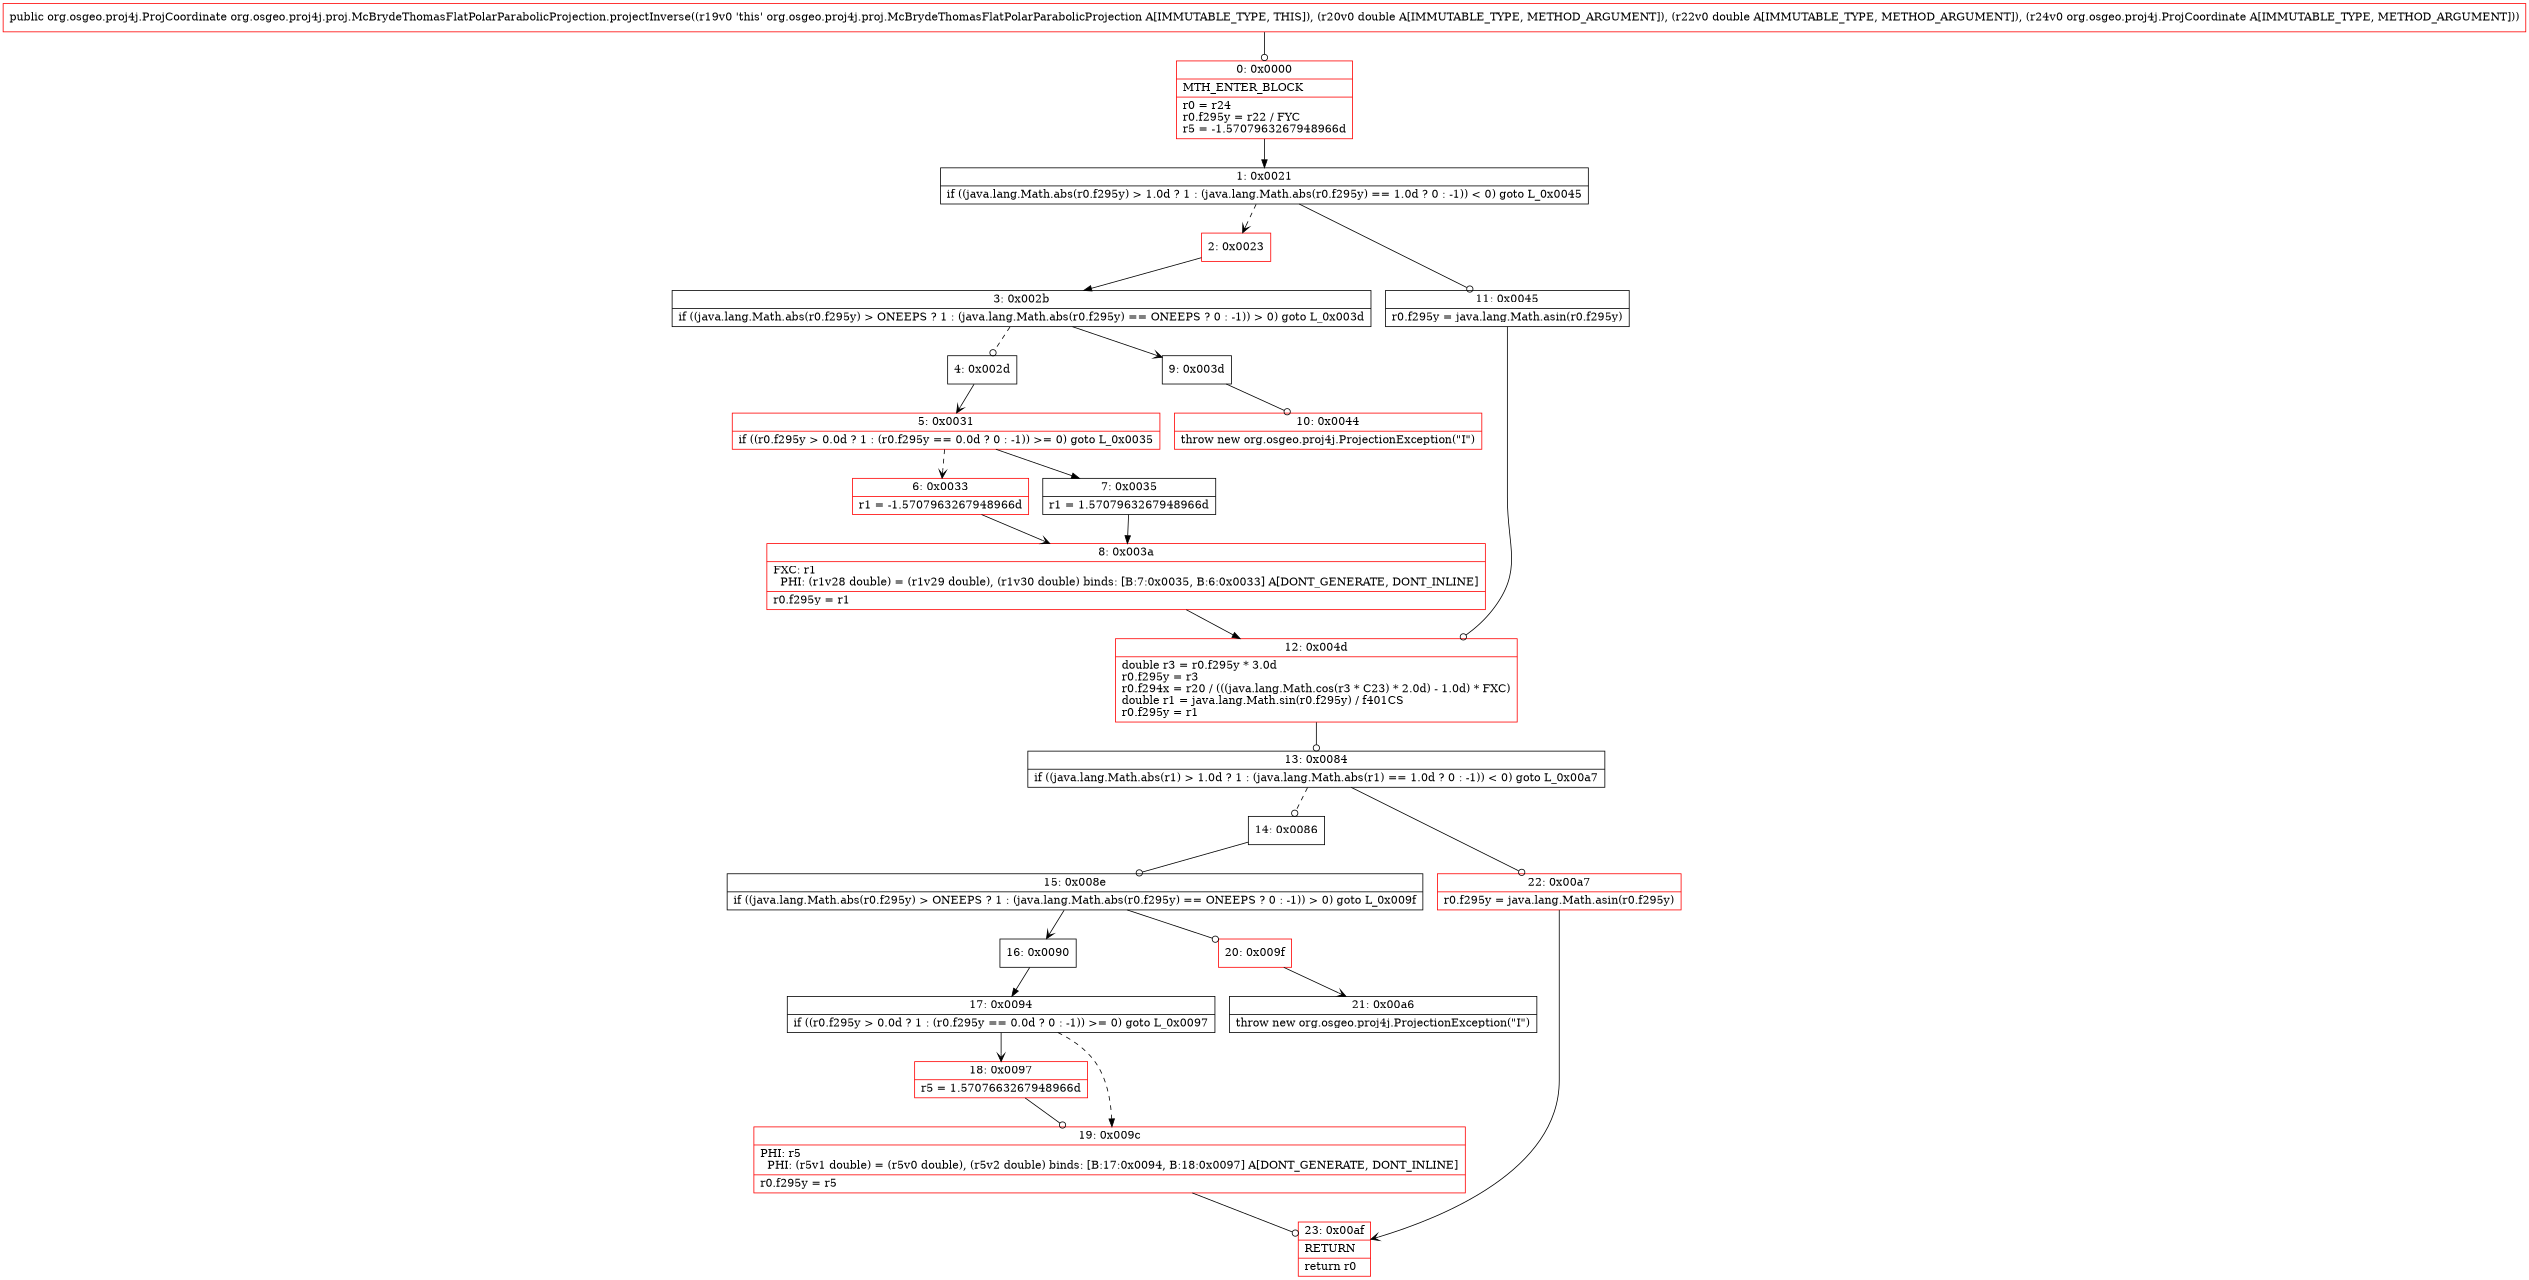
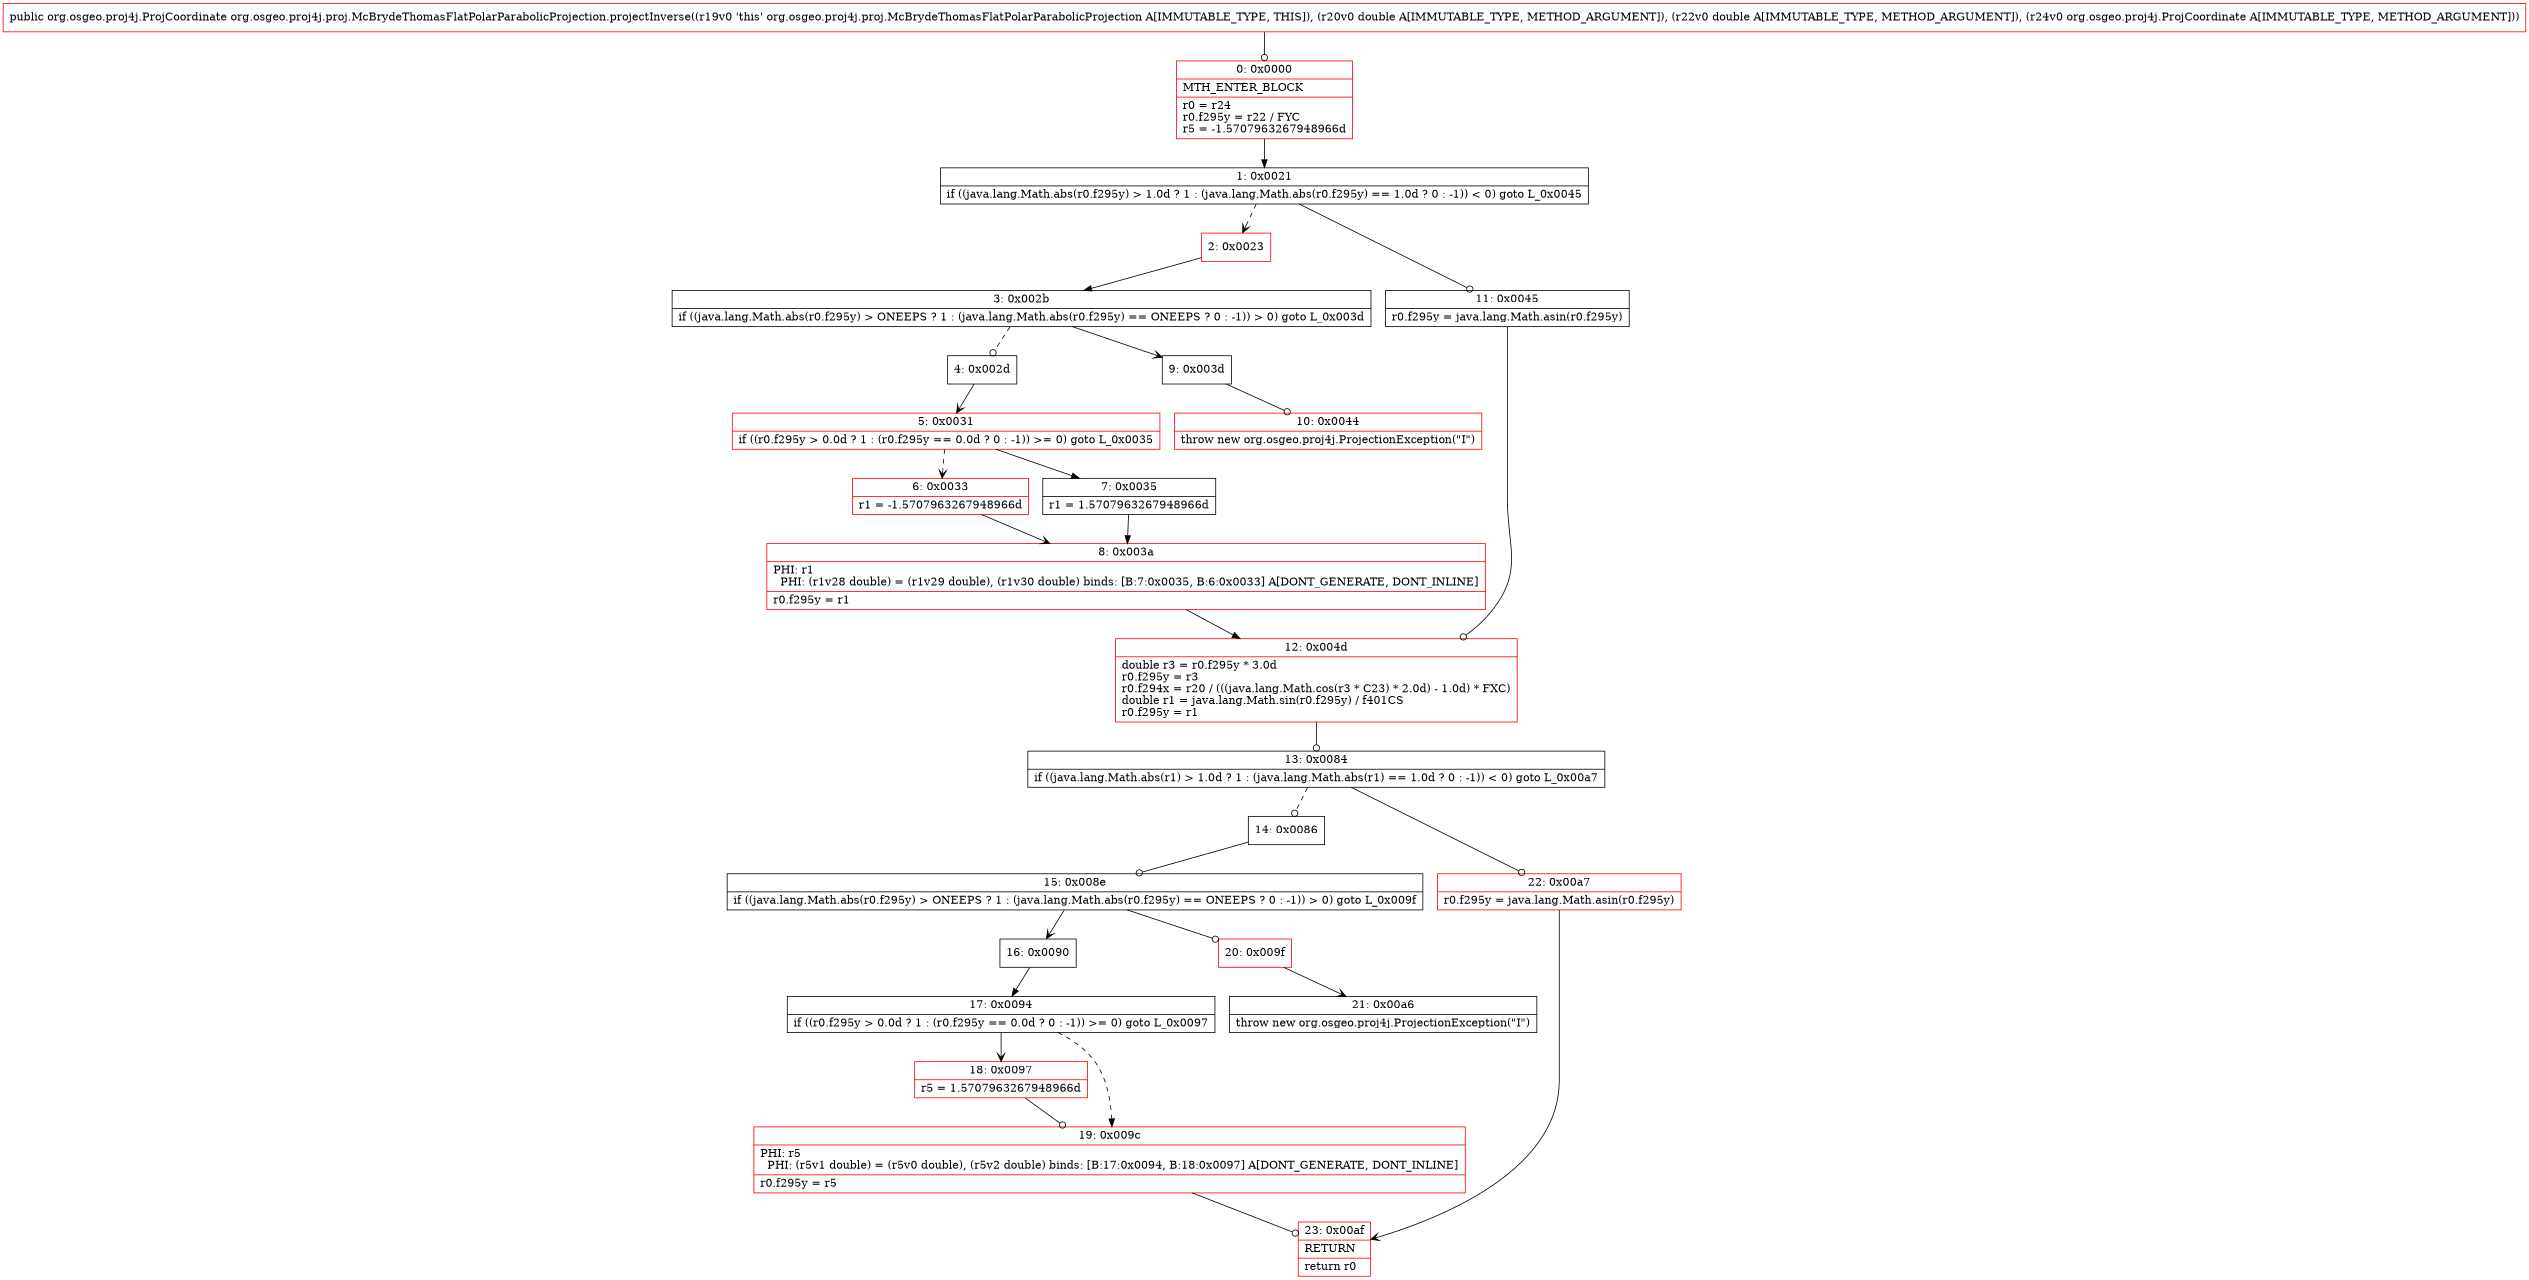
(797, 570) -> (796, 570)
(1001, 1088) -> (1001, 1088)
